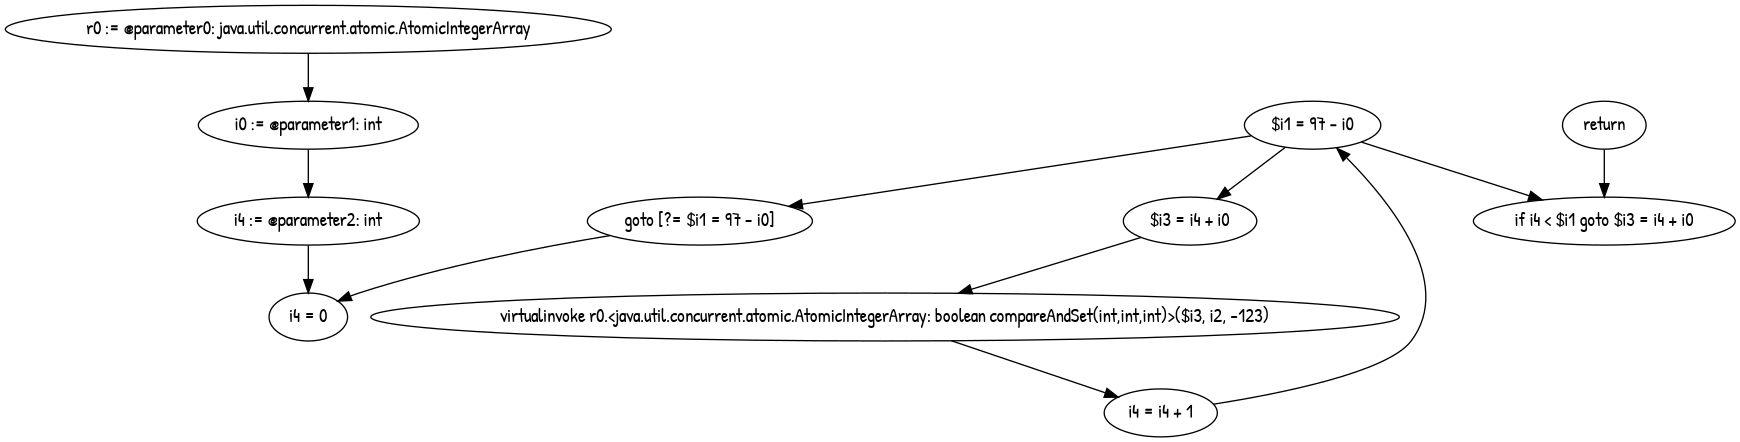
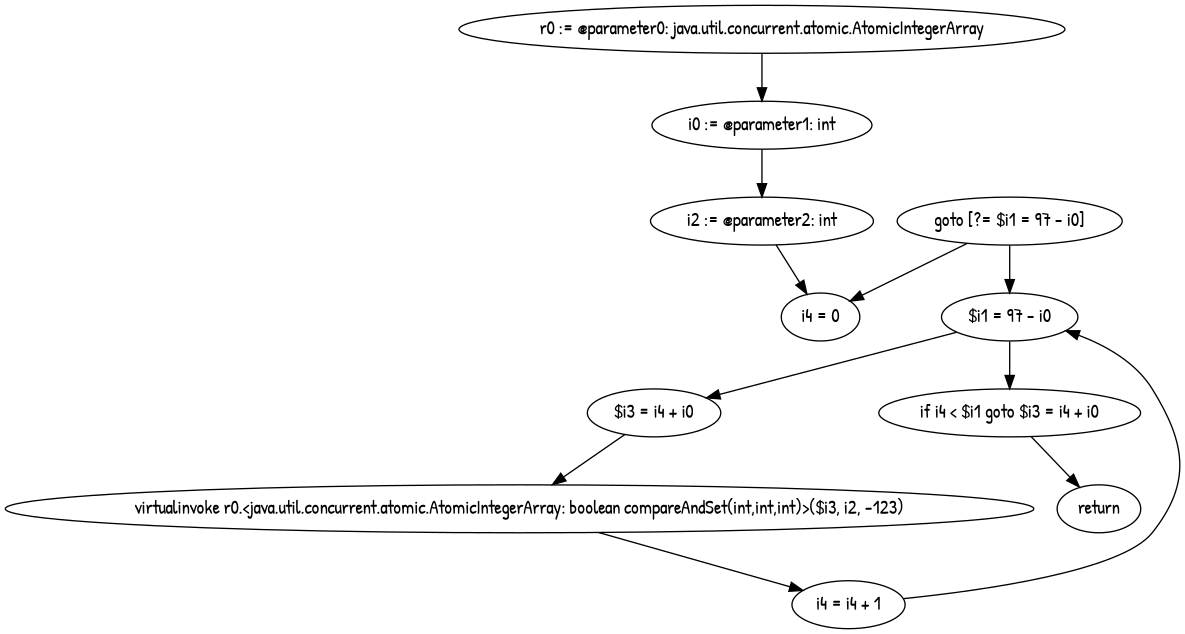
(1604, 167) -> (1051, 457)
(1027, 170) -> (1010, 263)
(308, 221) -> (762, 221)
